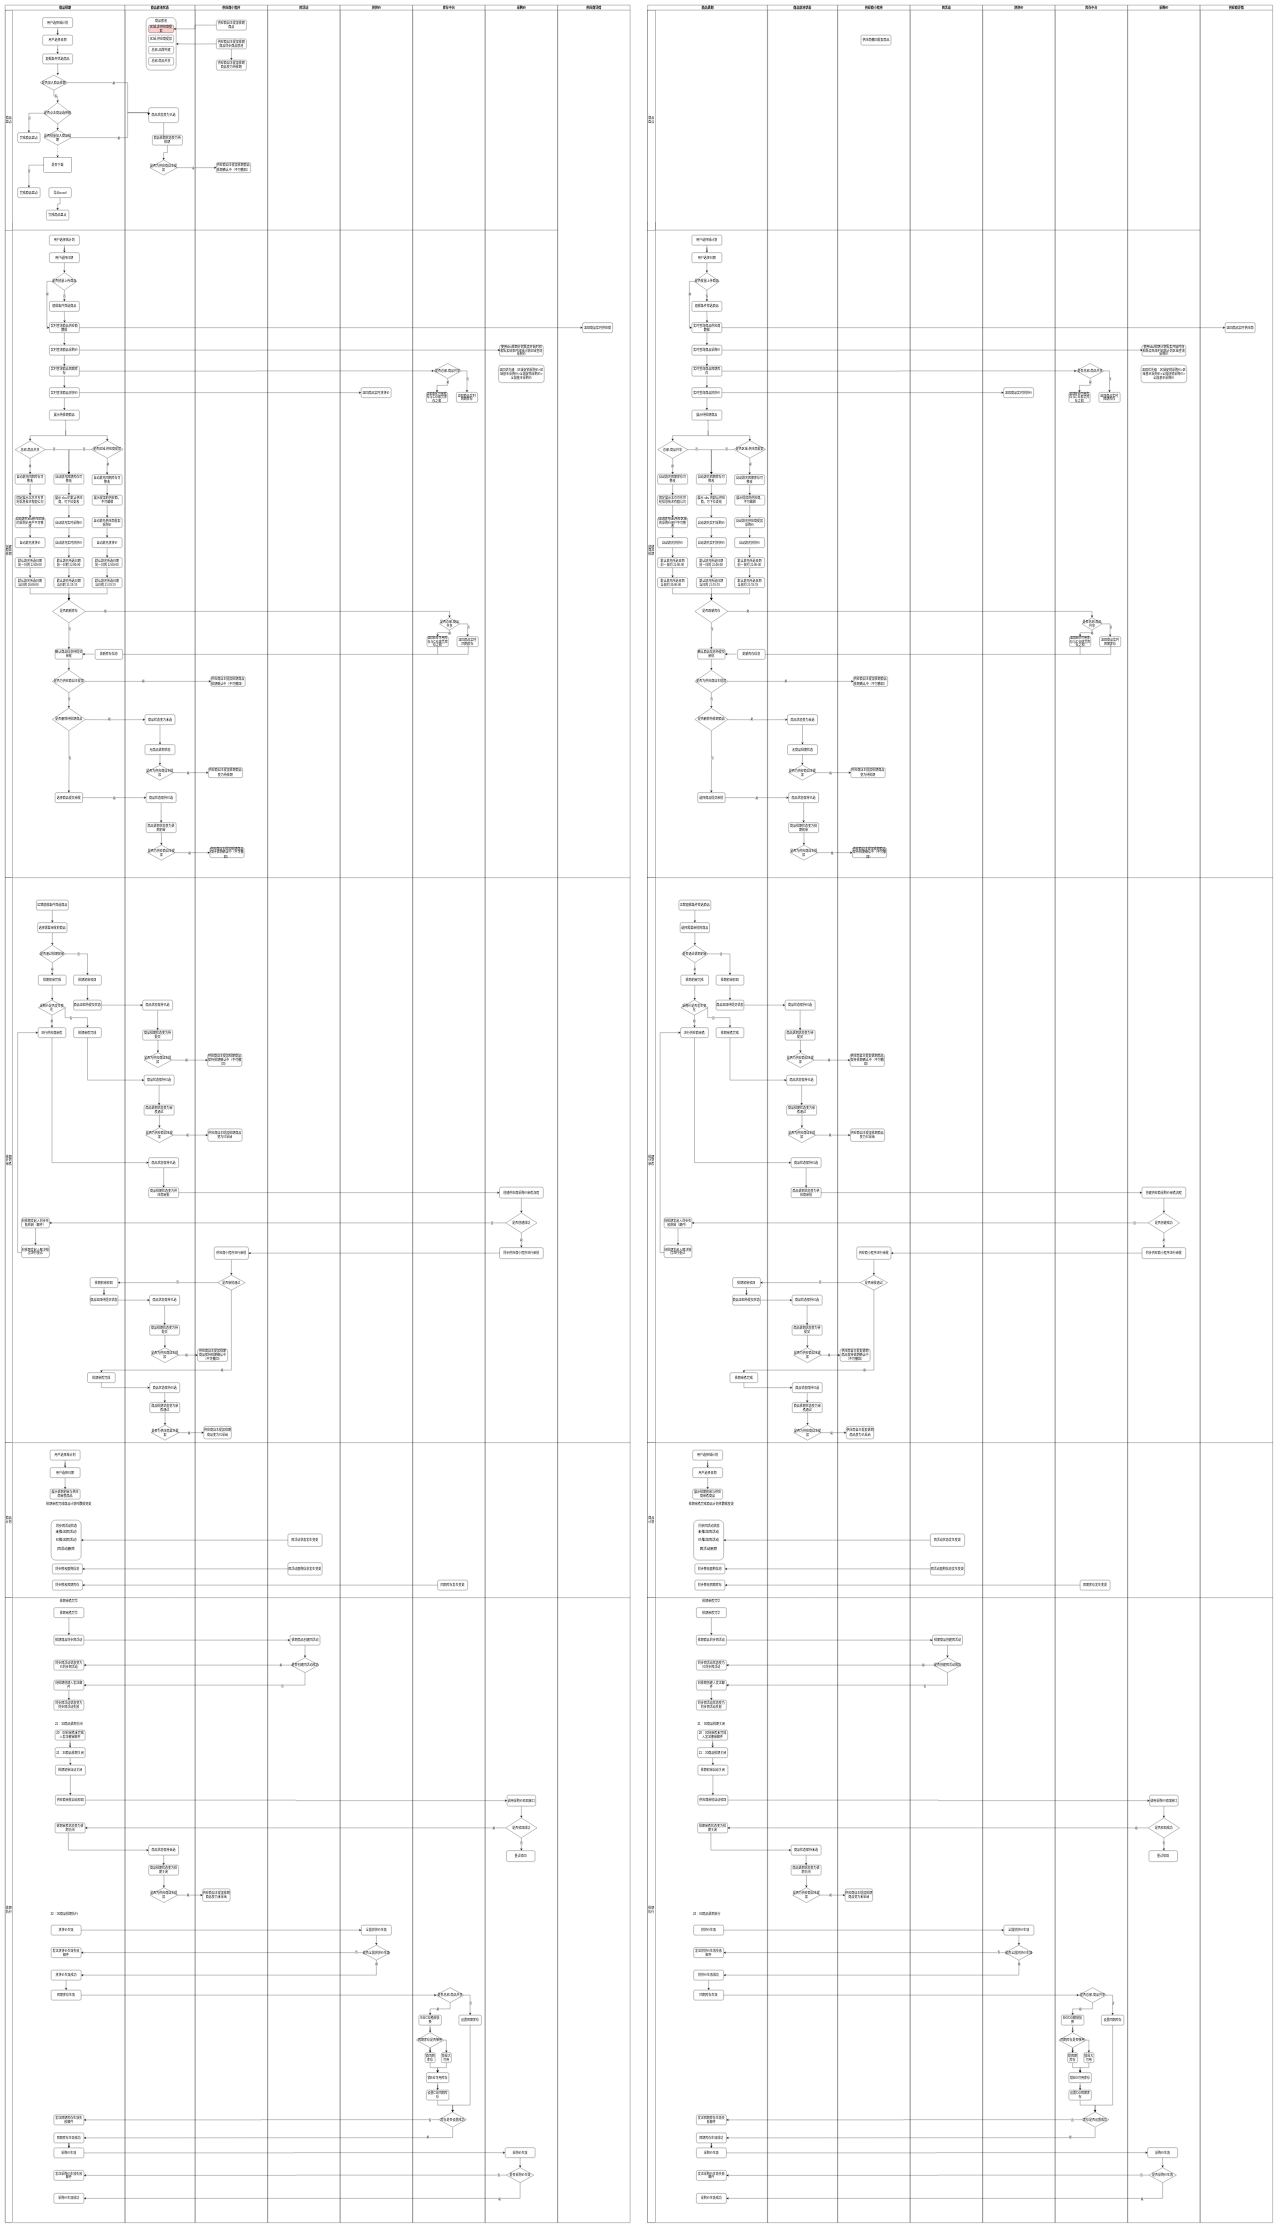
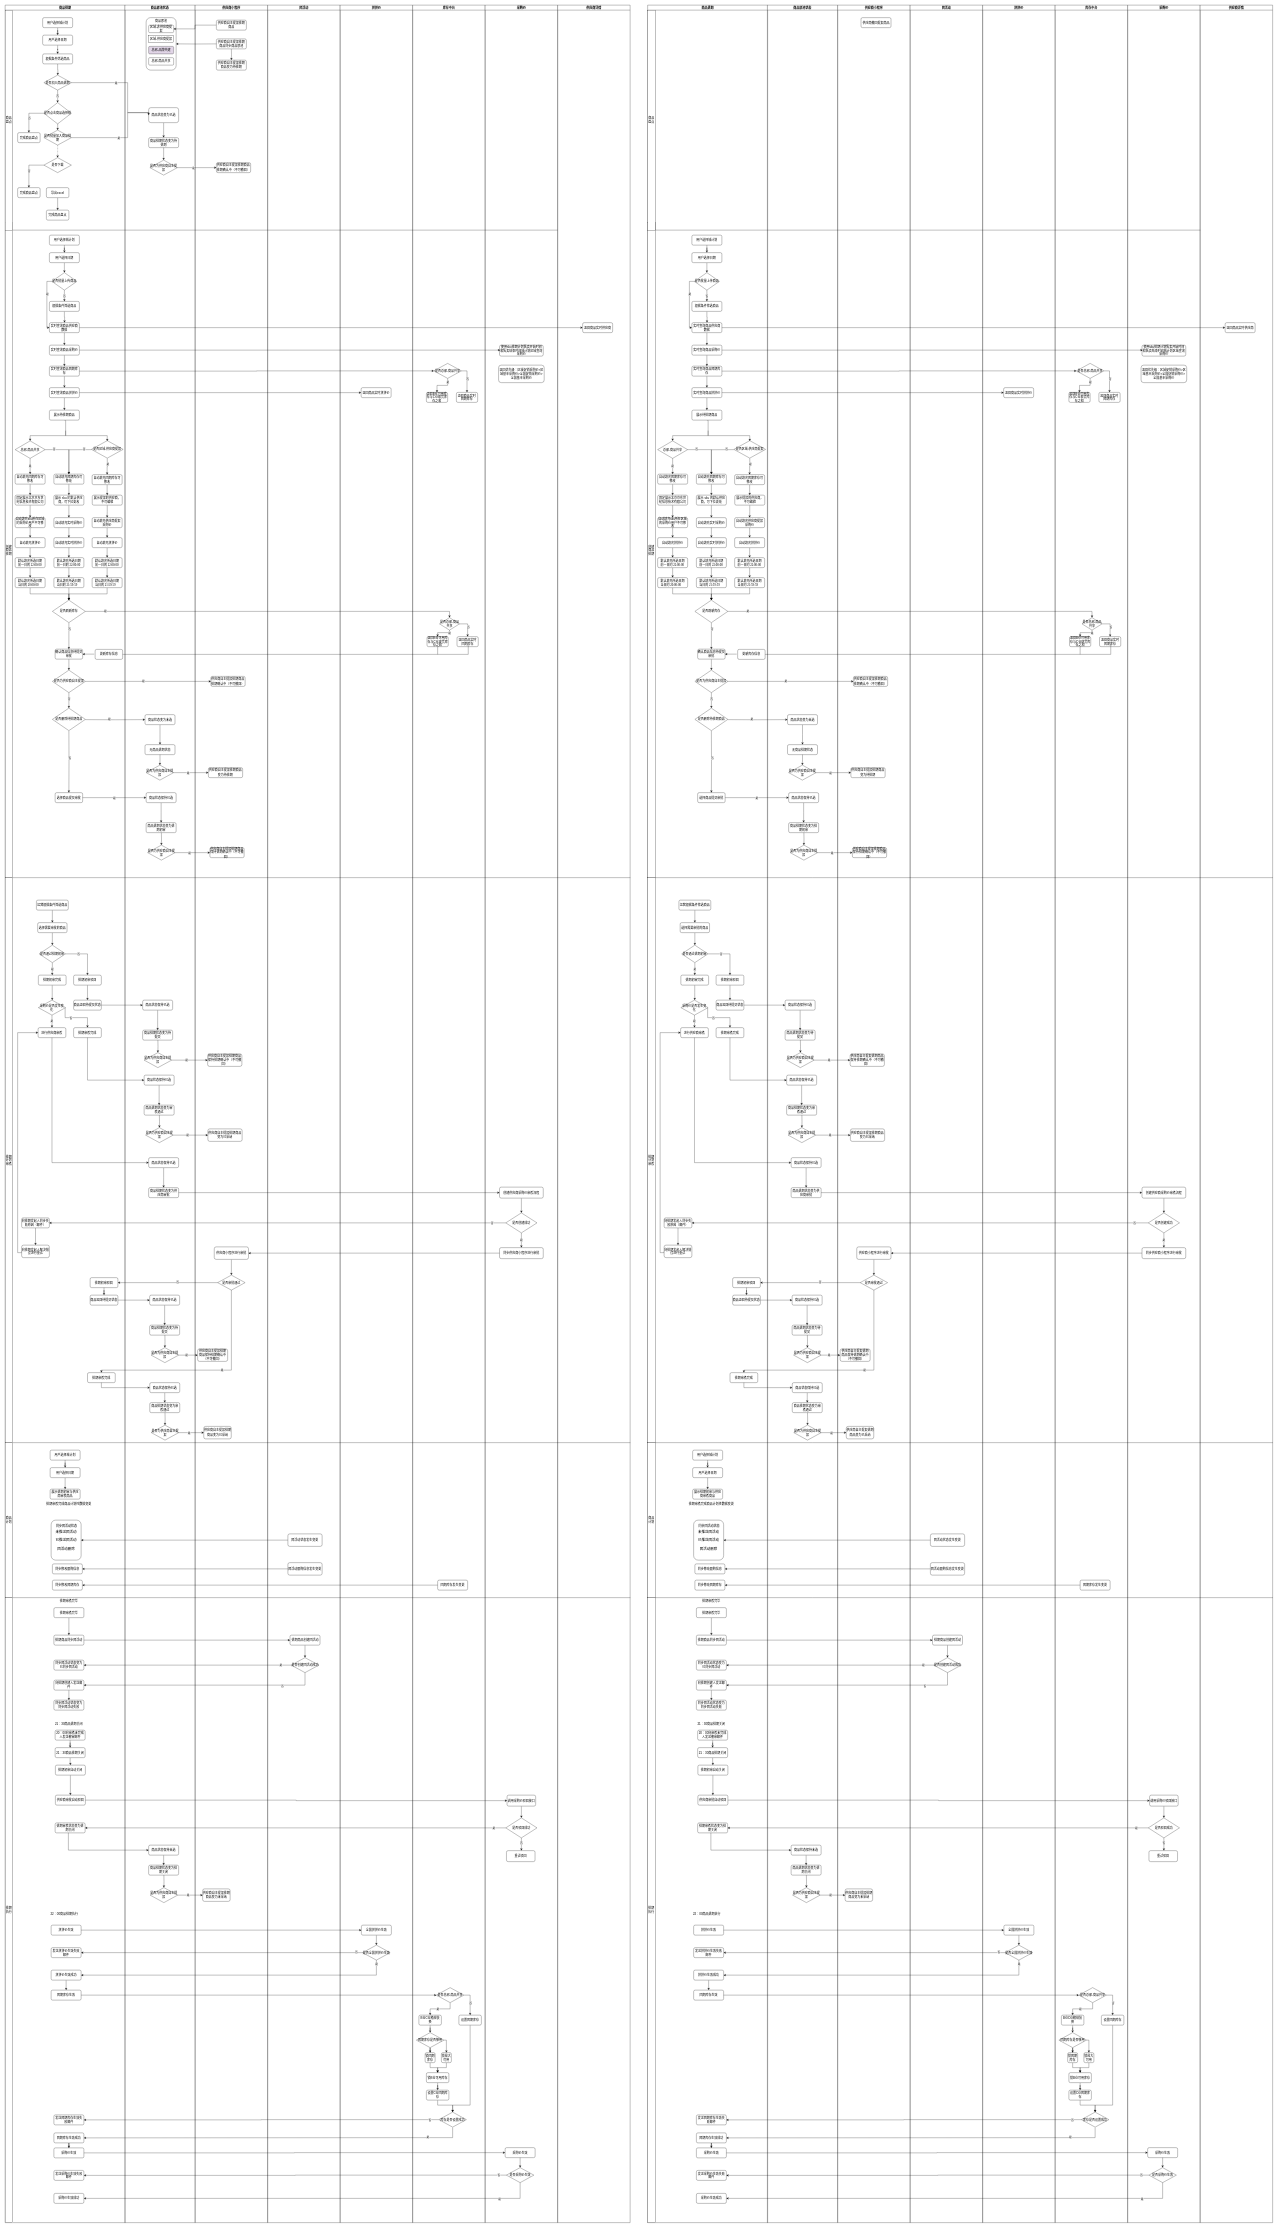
(161, 29) -> (161, 29)
(161, 39) -> (161, 39)
(876, 40) -> (876, 23)
(161, 50) -> (161, 50)
(54, 83) -> (58, 83)
(149, 114) -> (149, 114)
(167, 140) -> (164, 143)
(58, 165) -> (58, 165)
(60, 193) -> (58, 193)
